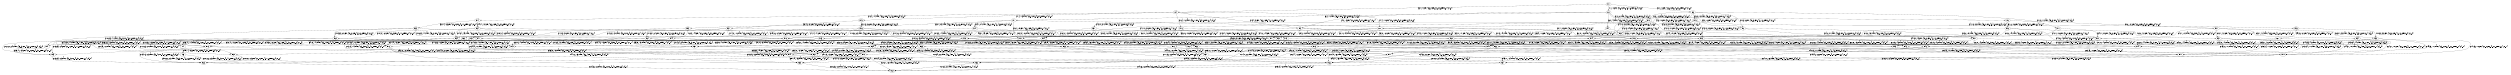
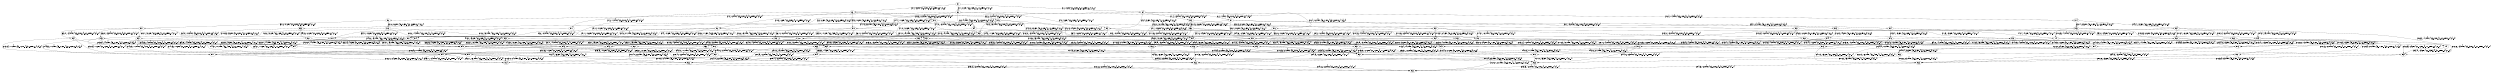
none -> (821, 37)
(1849, 42) -> none
